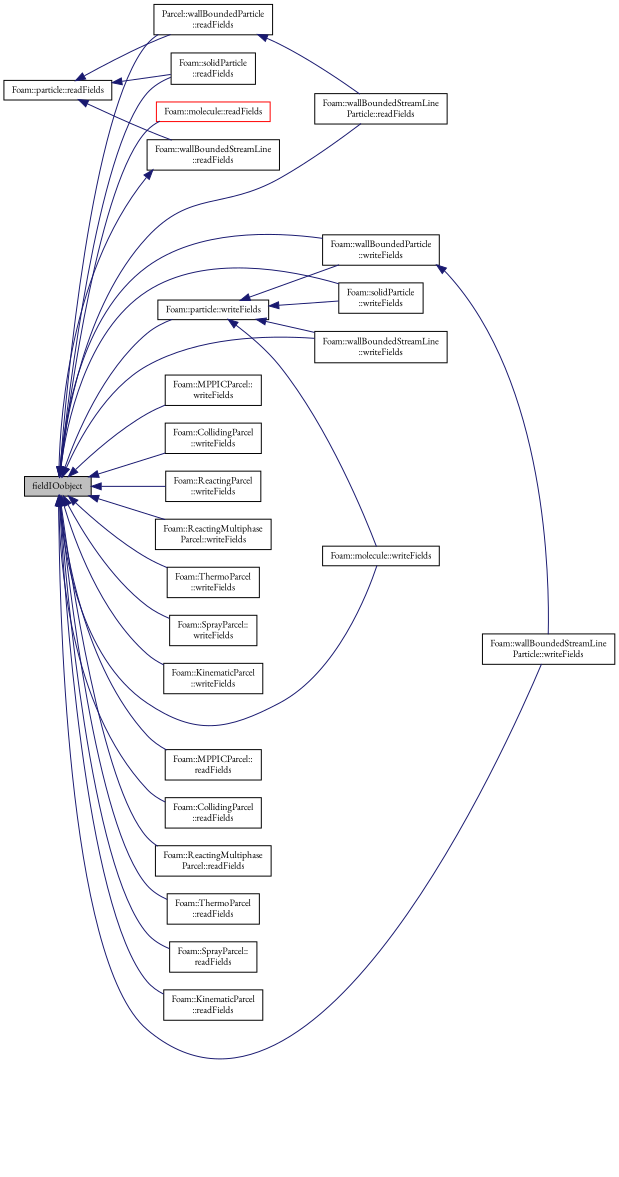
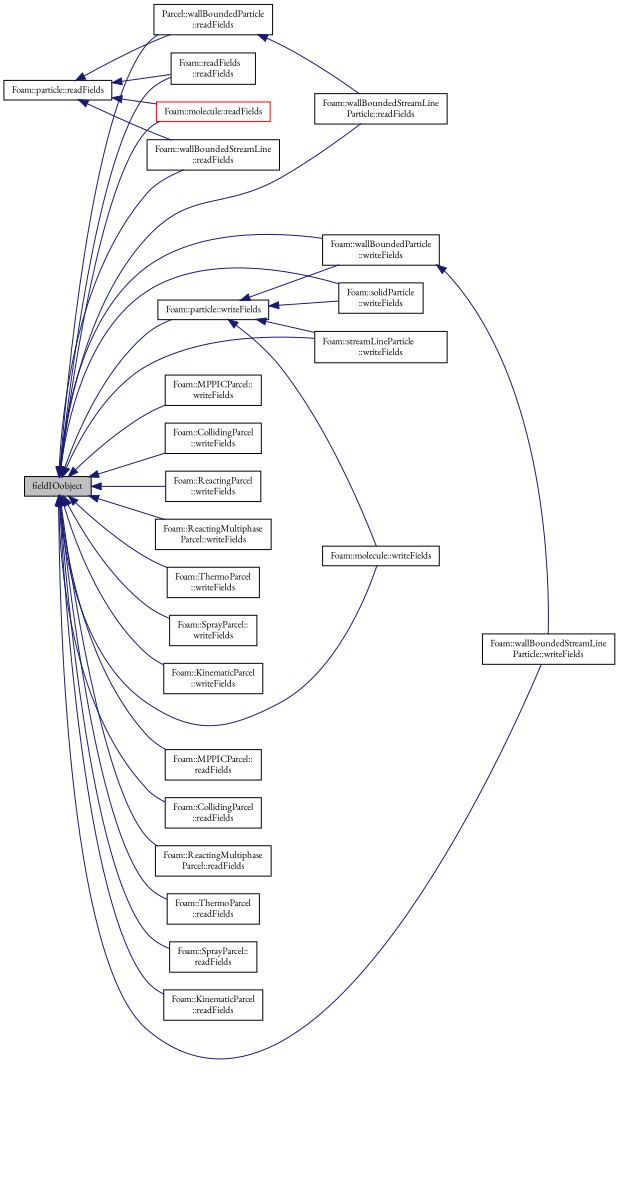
(213, 69) -> (213, 69)
none -> (135, 101)
(80, 320) -> (101, 270)
(381, 347) -> (381, 347)
